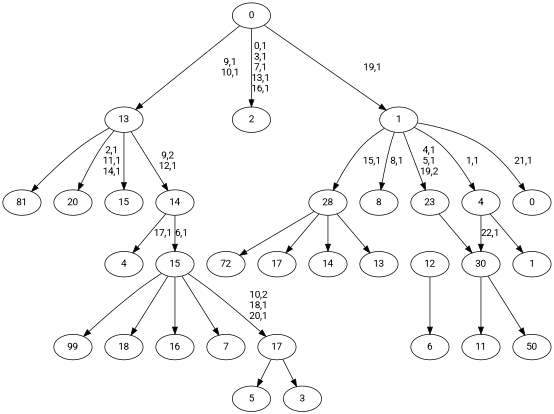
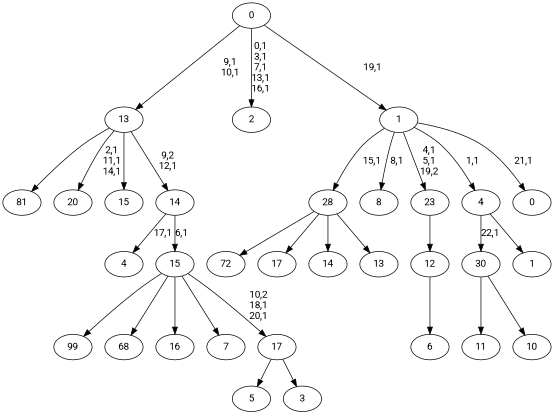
(453, 231) -> (430, 230)
(124, 347) -> (124, 347)
(532, 347) -> (532, 347)
